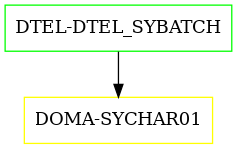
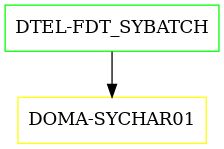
(118, 28) -> (112, 28)
